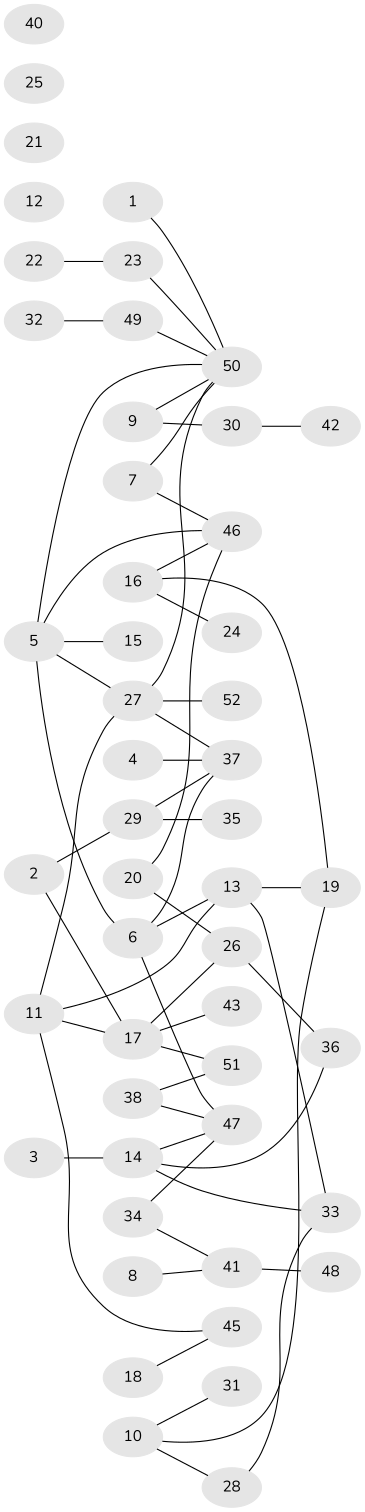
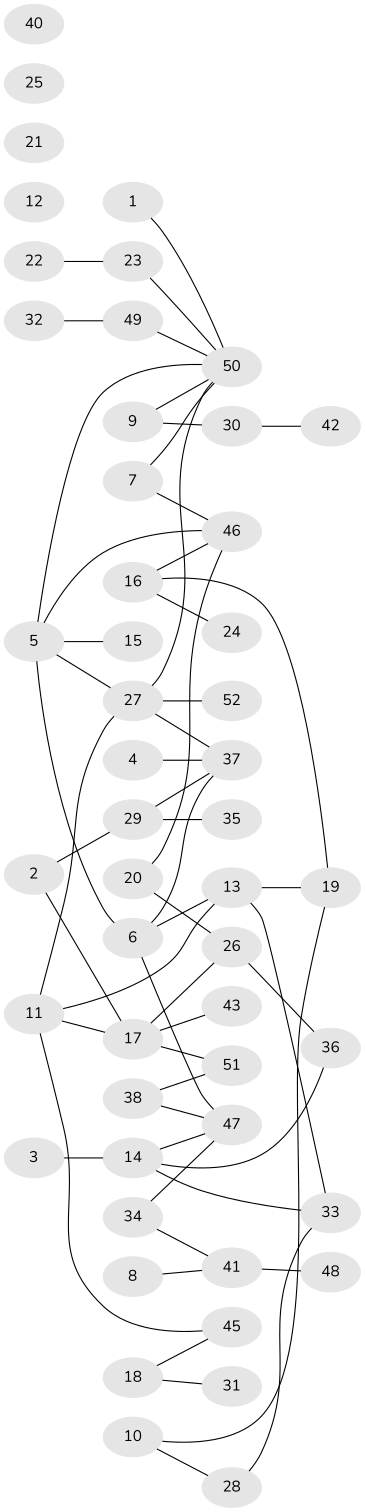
(182, 1412) -> (182, 1382)
